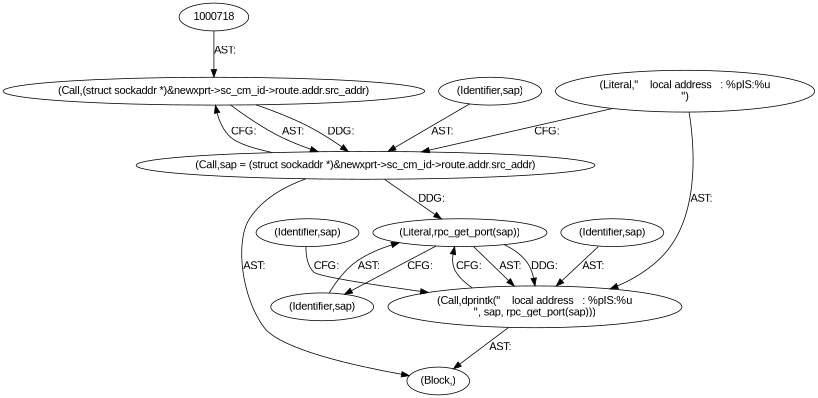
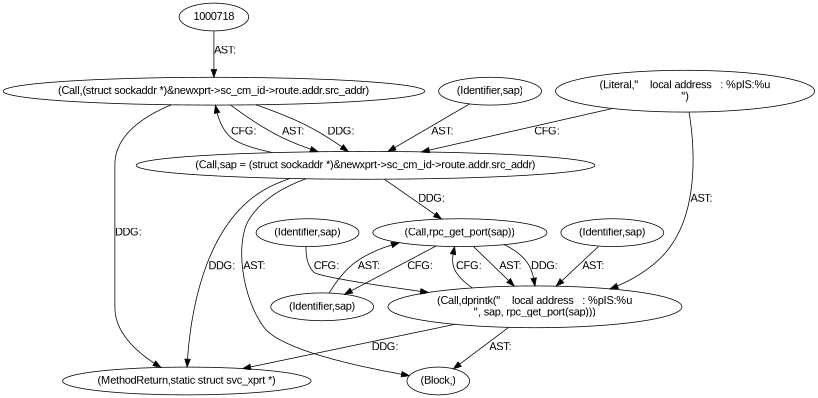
(460, 233) -> (460, 233)
none -> (187, 381)
